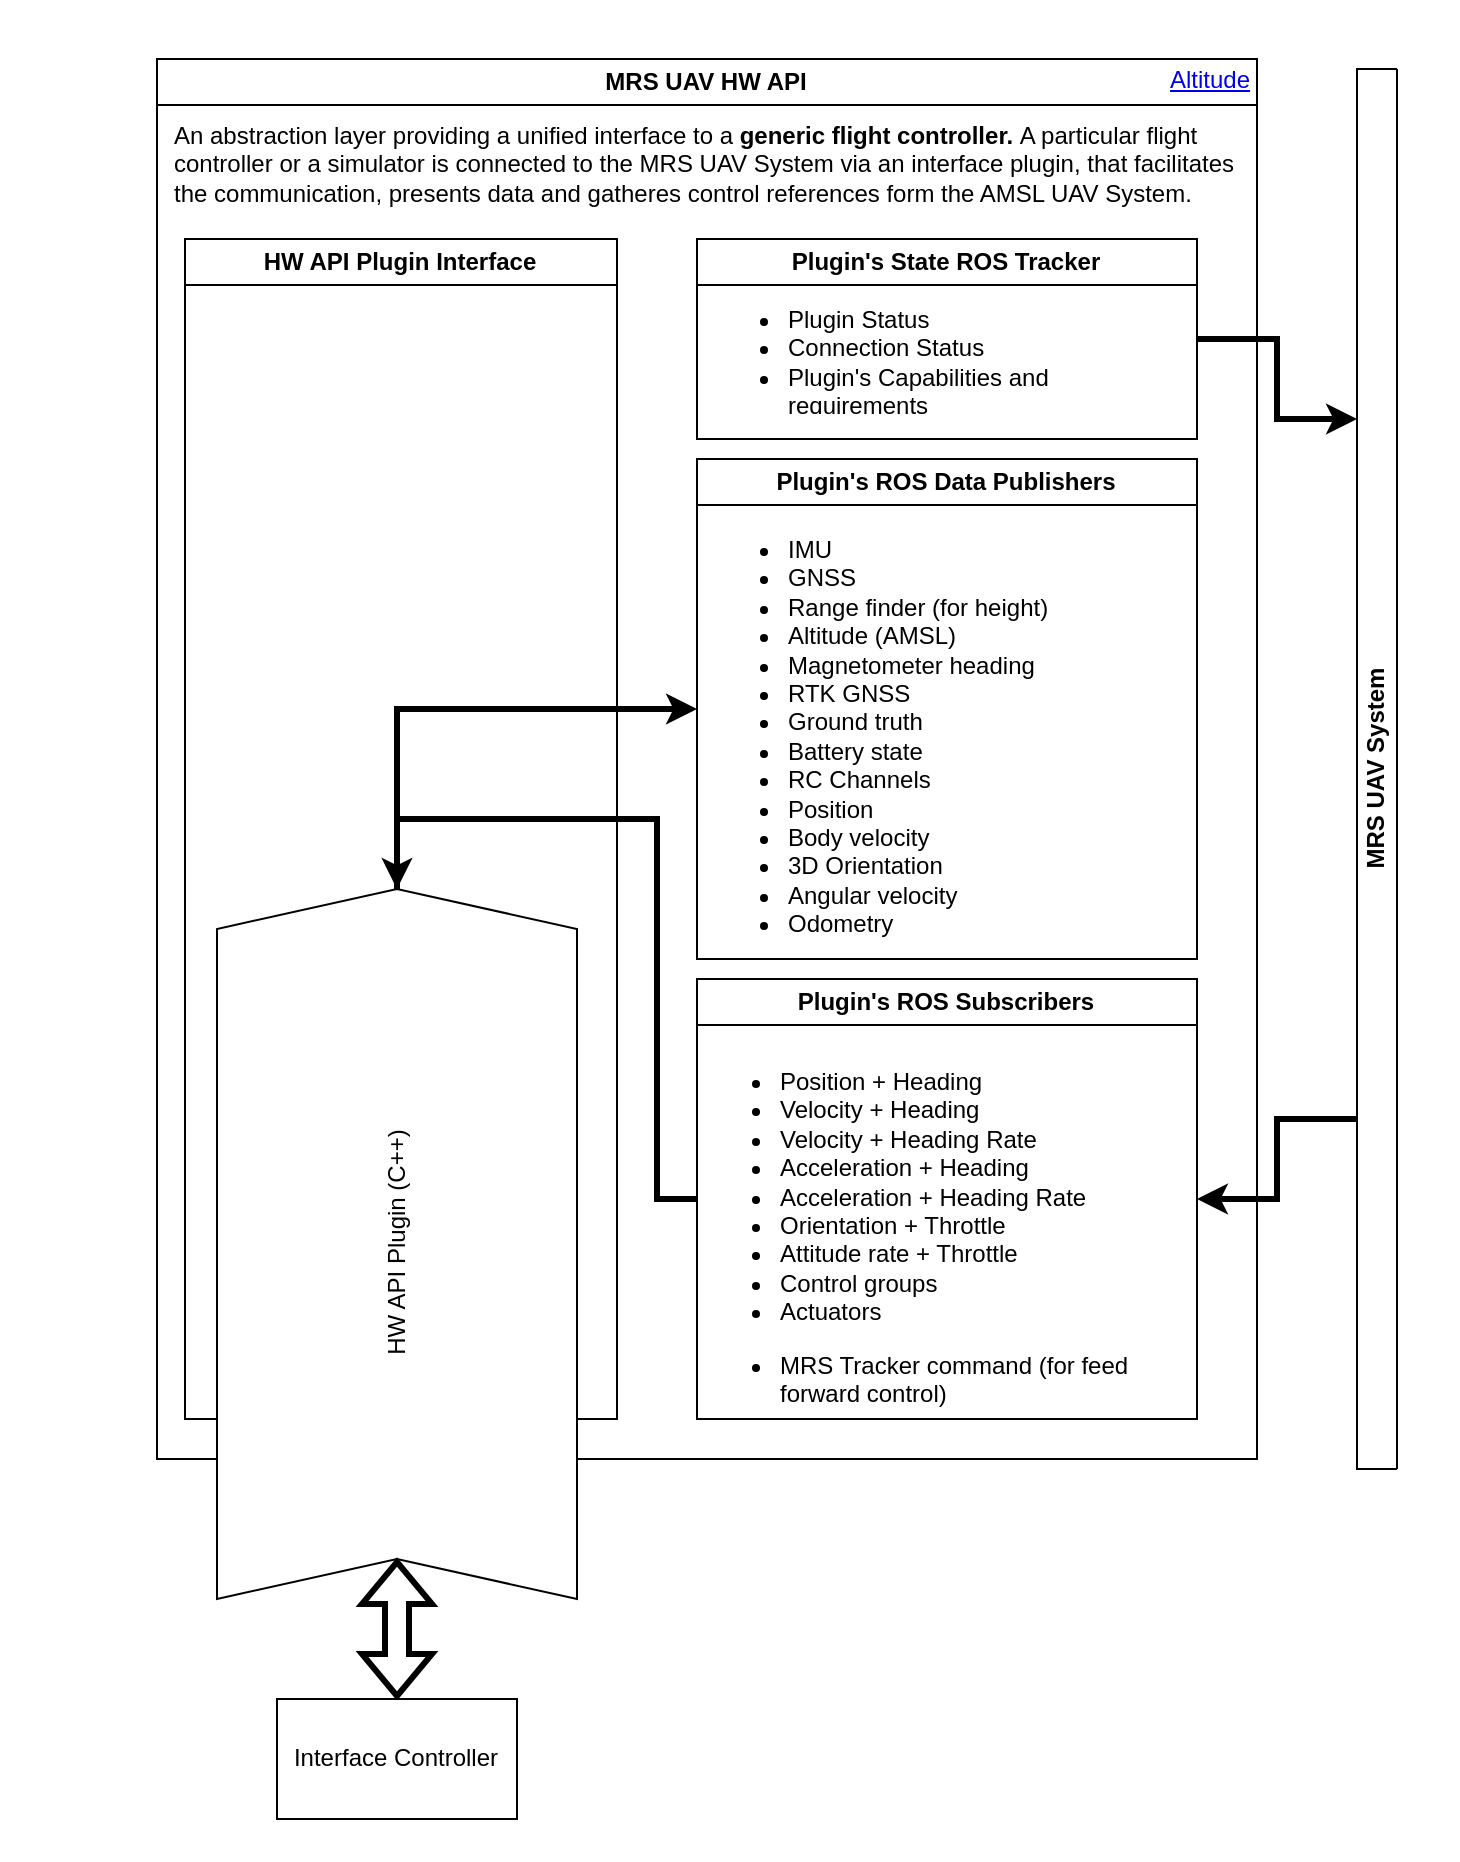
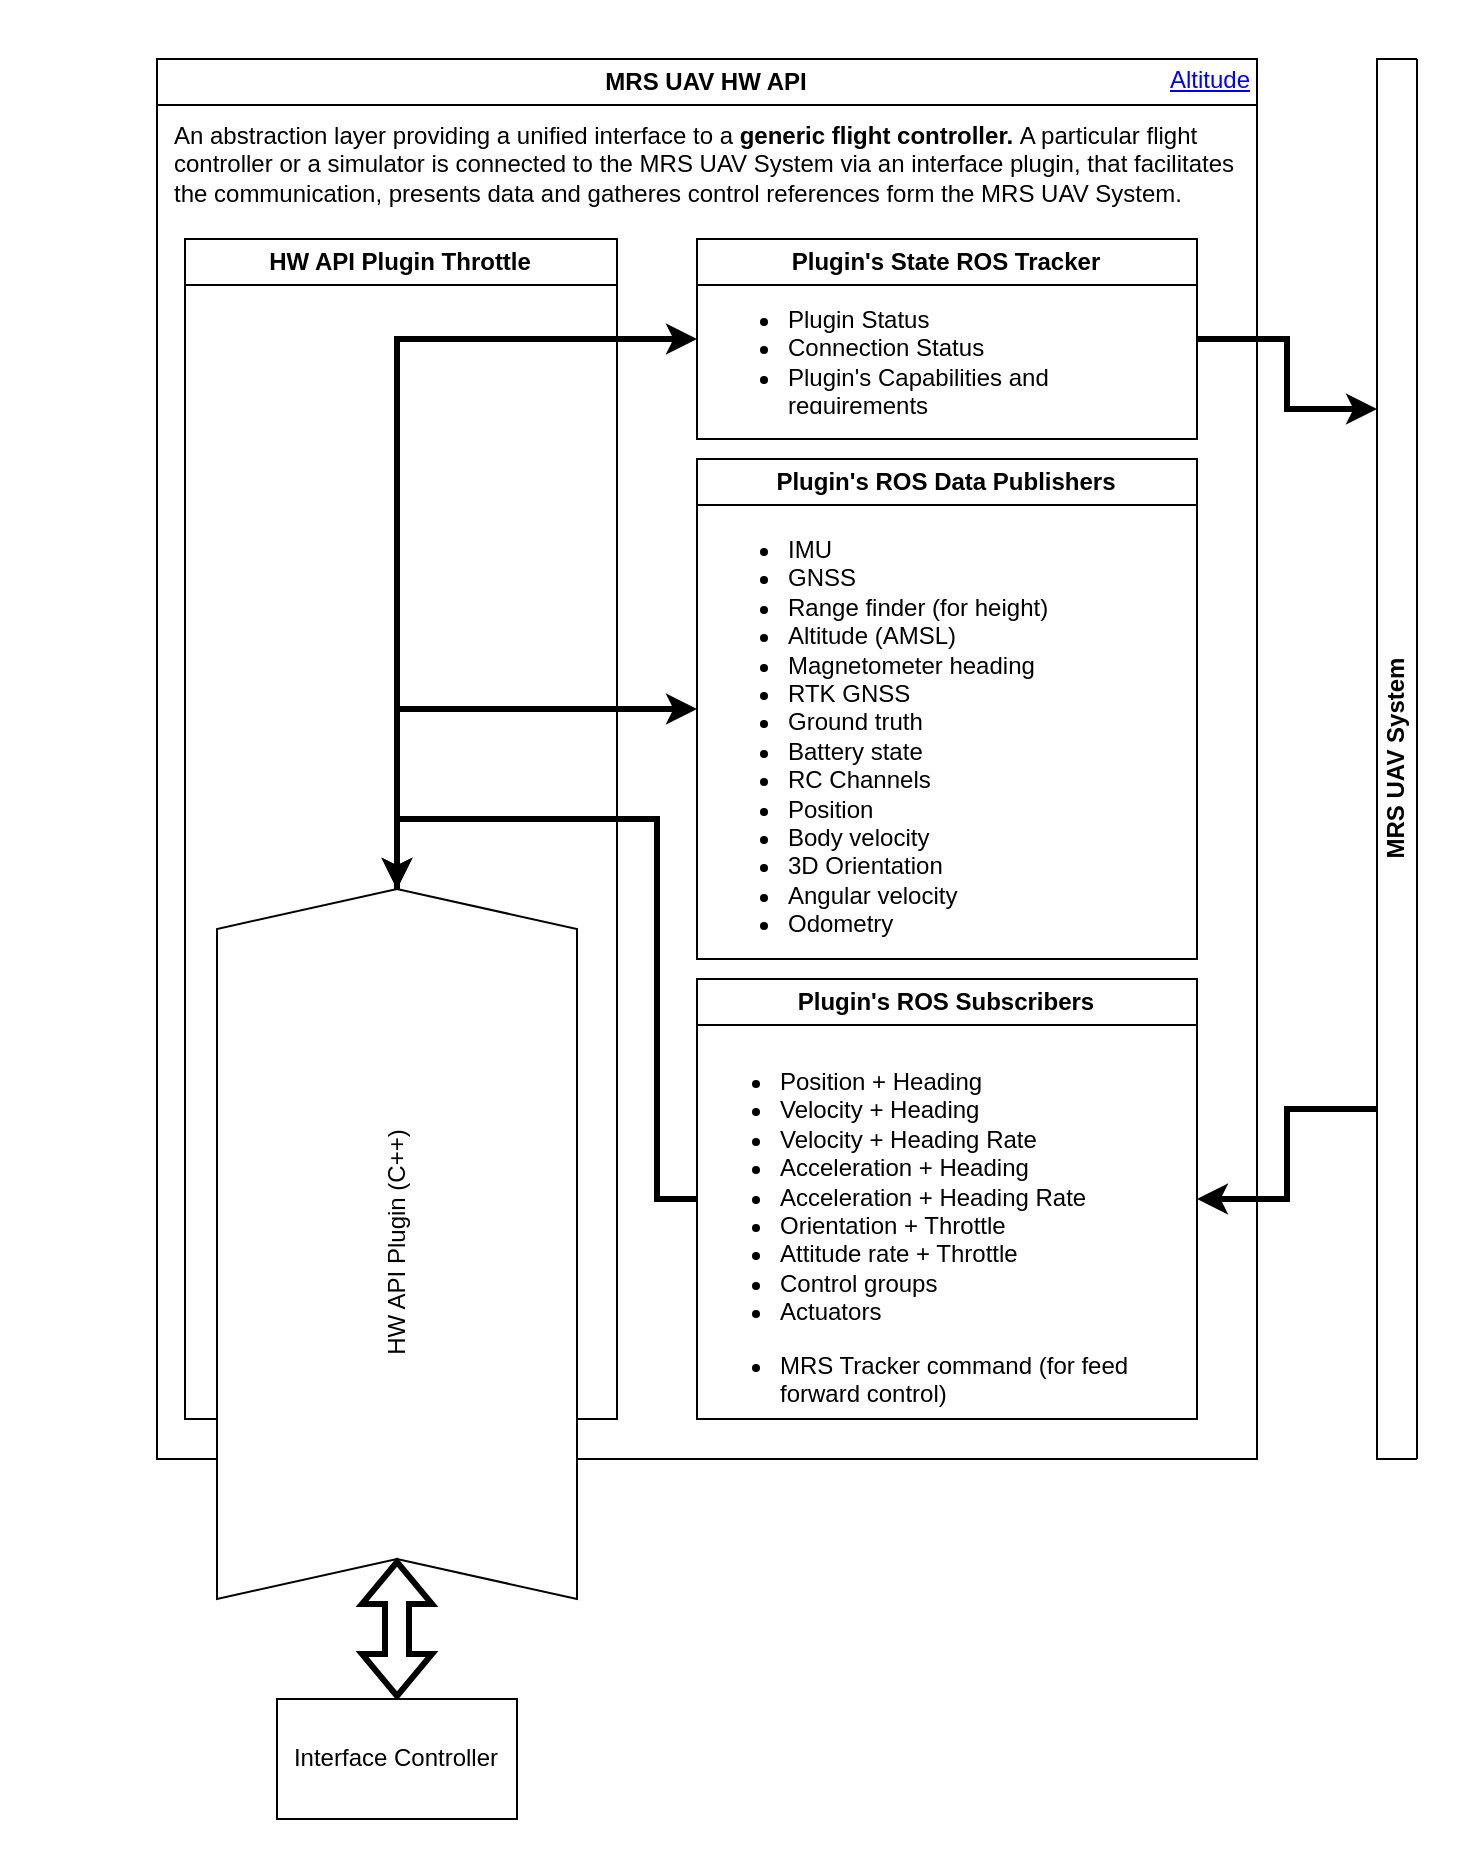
(723, 165) -> (723, 165)
(401, 263) -> (401, 263)
none -> (397, 382)
(1377, 769) -> (1397, 759)
